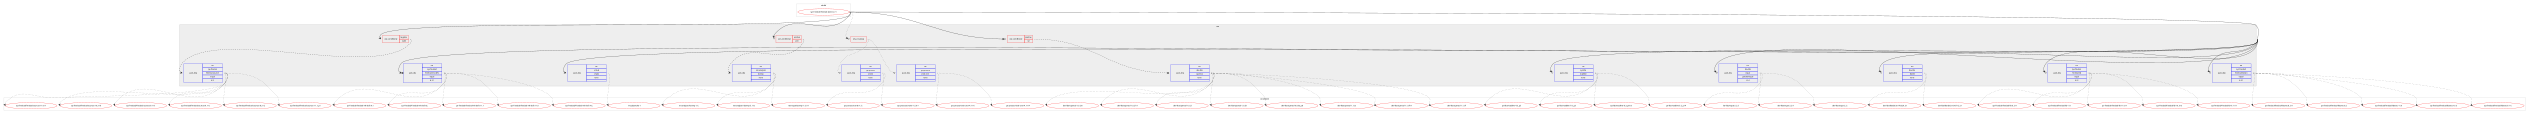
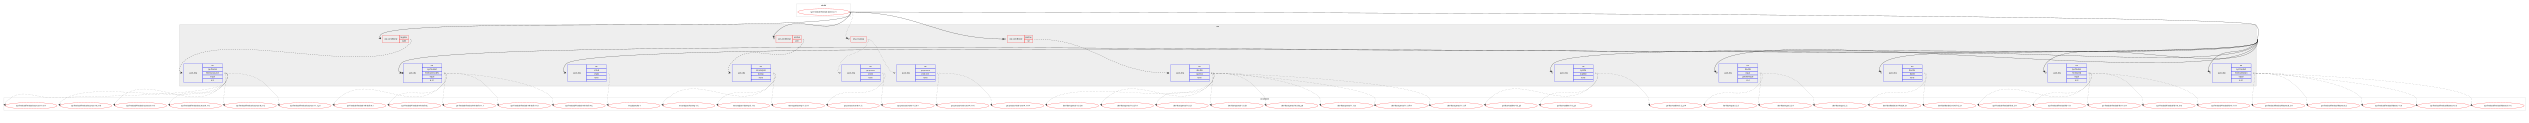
(1621, 106) -> none
